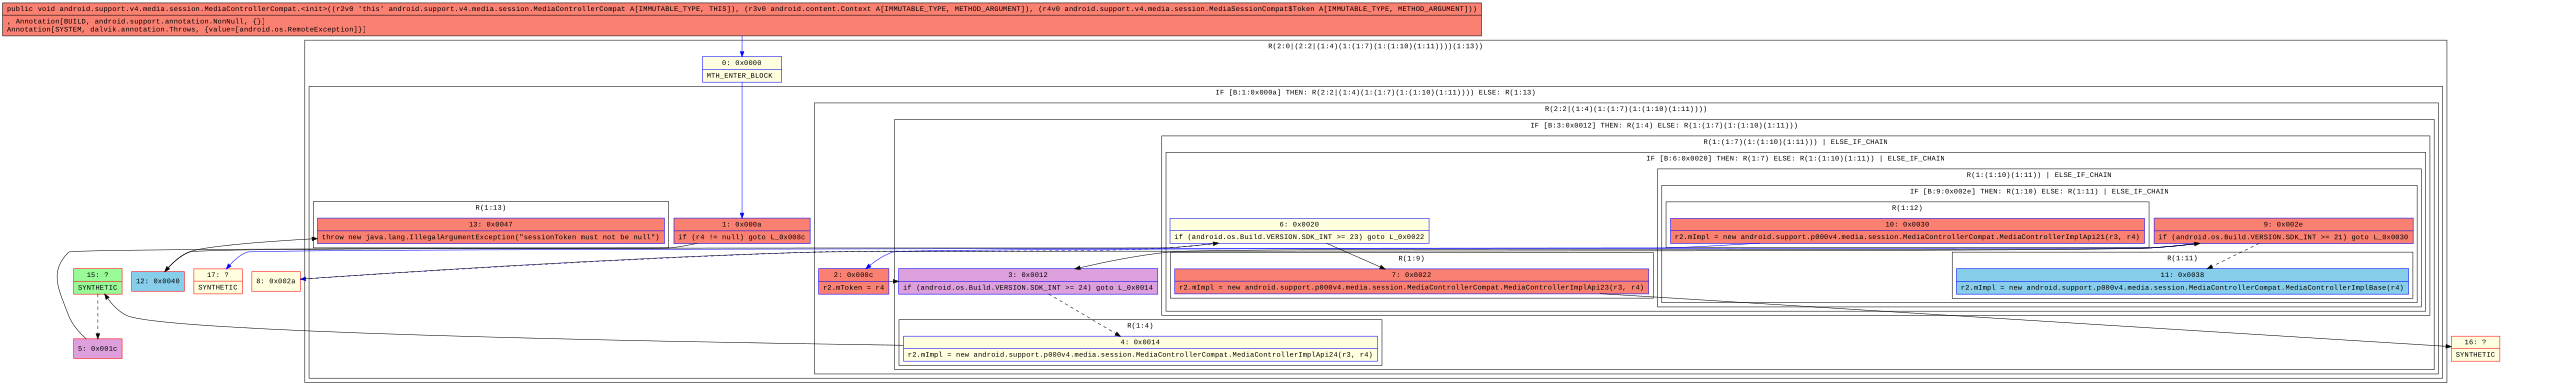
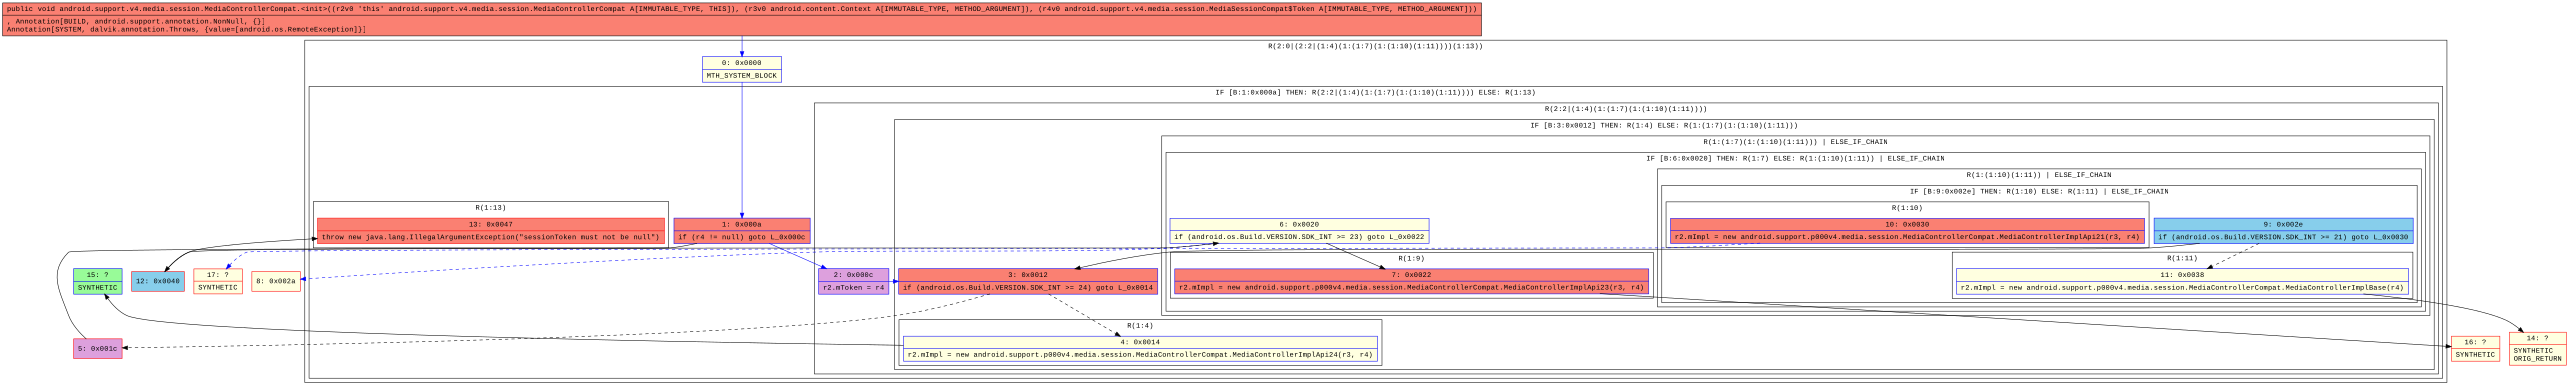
(740, 76) -> (742, 76)
(1908, 208) -> (1908, 208)
(491, 231) -> (491, 231)
(2284, 231) -> (2284, 231)
(742, 237) -> (742, 237)
(1533, 248) -> (798, 256)
(993, 249) -> (993, 249)
(1247, 251) -> none
(98, 281) -> (98, 281)
(854, 281) -> (854, 281)
(891, 281) -> (891, 281)
(1028, 281) -> (1028, 281)
(2183, 281) -> (2183, 281)
(98, 314) -> (604, 336)
none -> (2538, 349)
